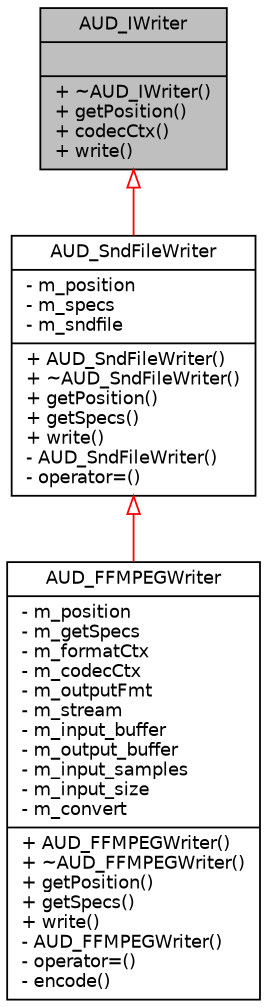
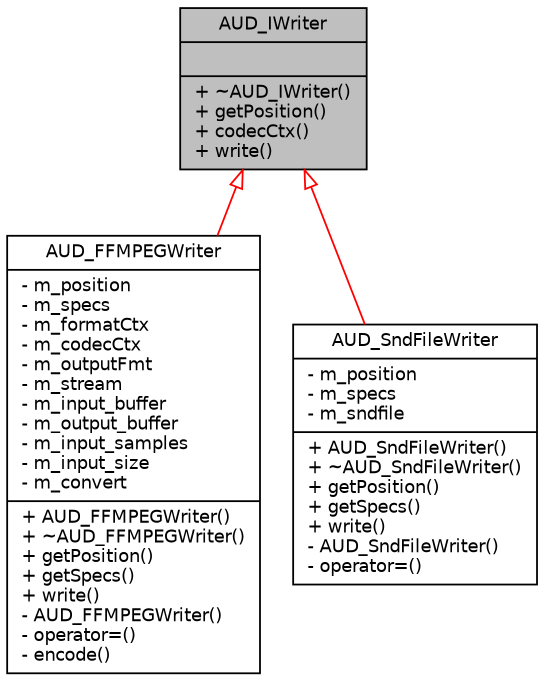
(134, 538) -> (227, 211)
(82, 632) -> (66, 306)
